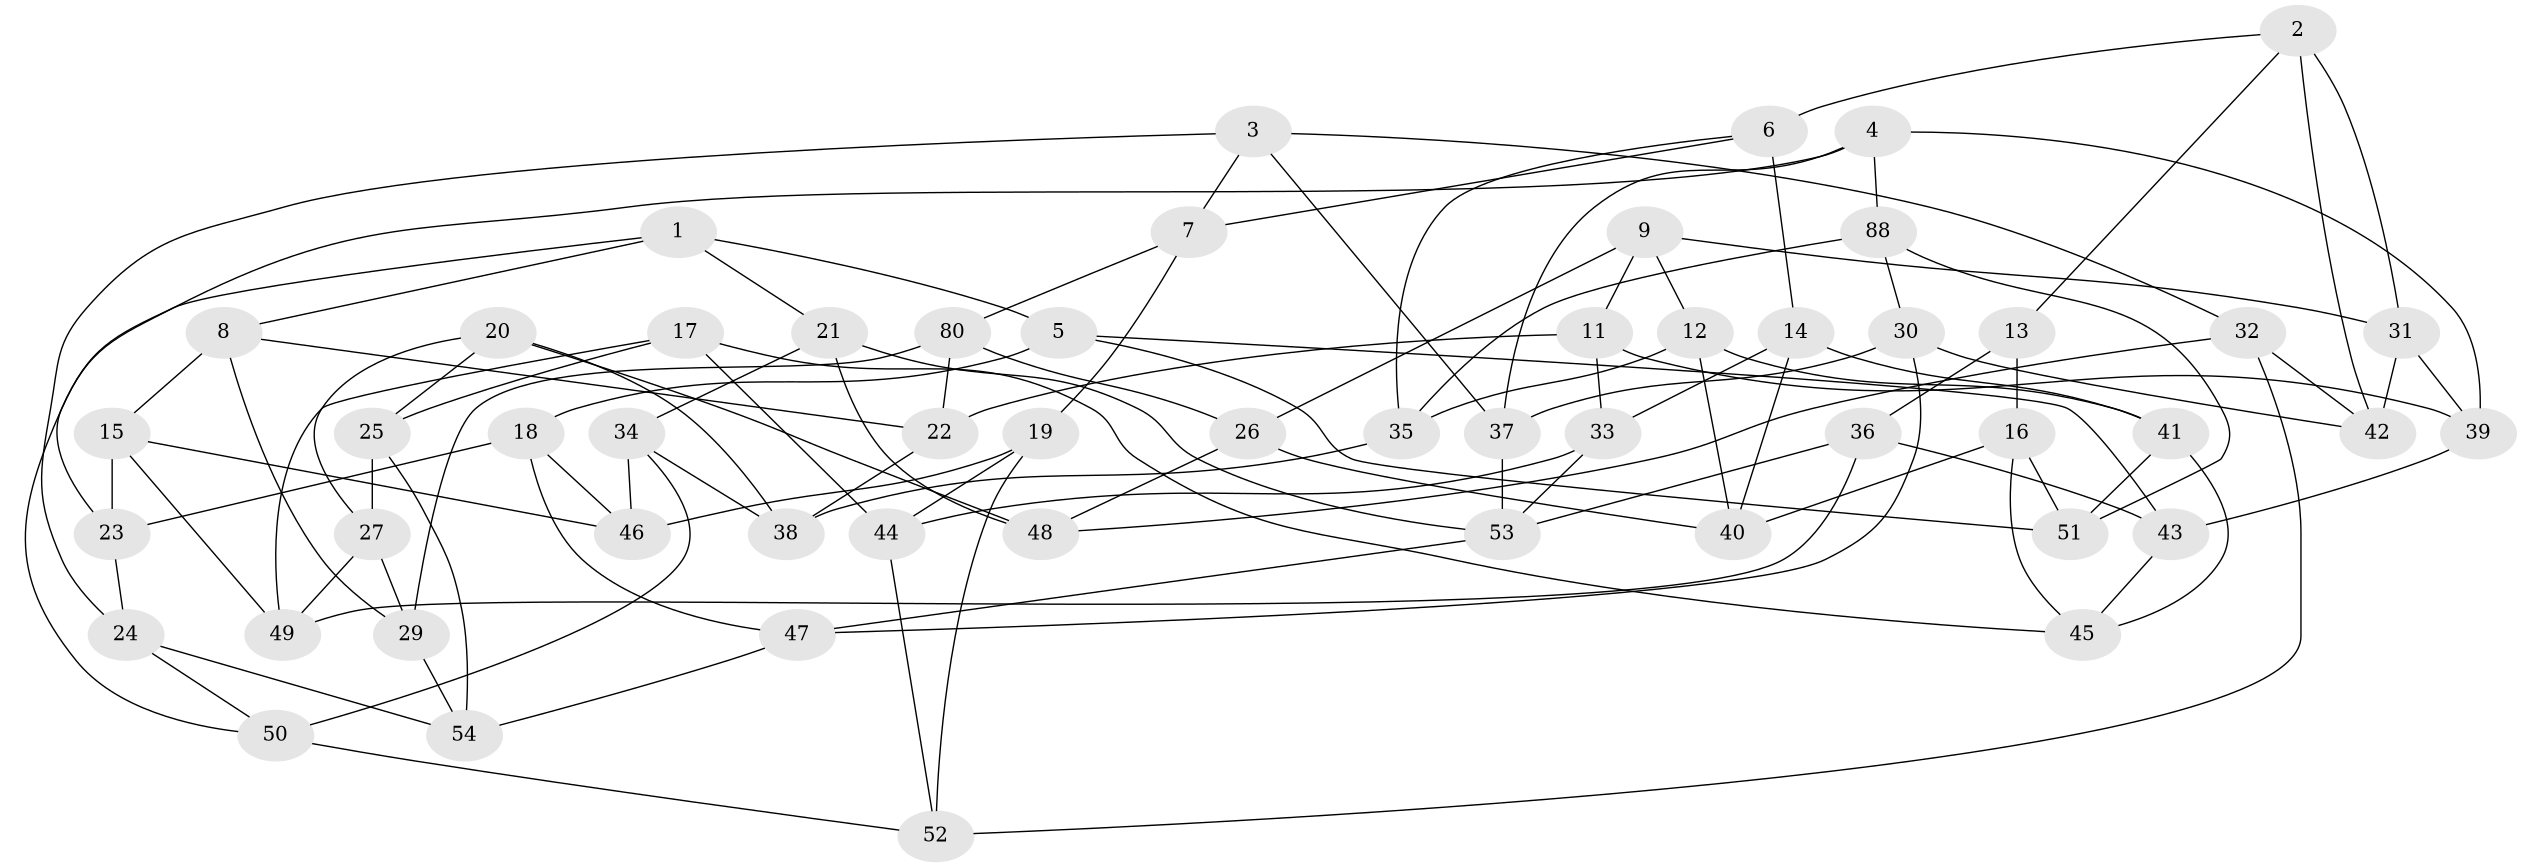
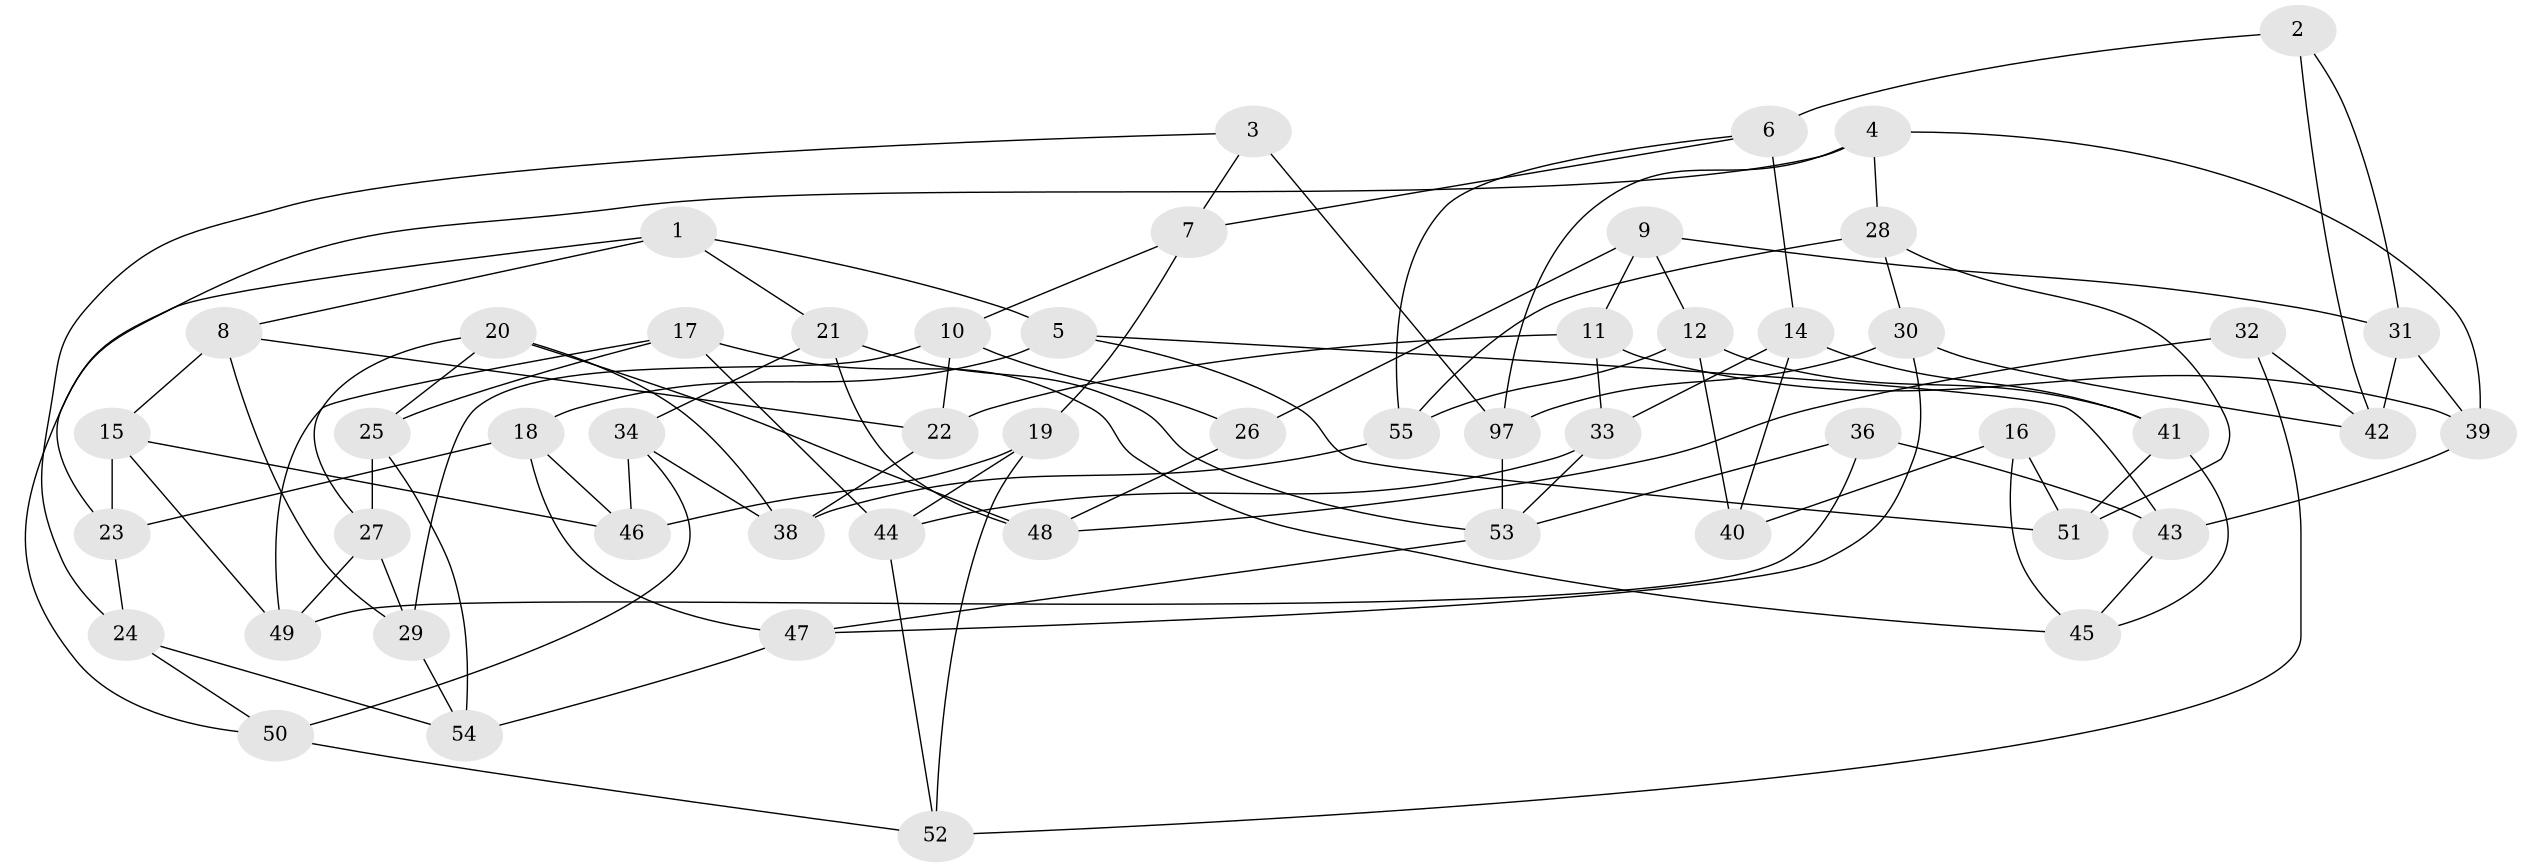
(1789, 179) -> none
(1879, 232) -> (1879, 232)
(953, 333) -> (953, 333)
(2017, 333) -> none
(1402, 434) -> (1402, 434)
(1502, 434) -> (1502, 434)
(1518, 500) -> none
